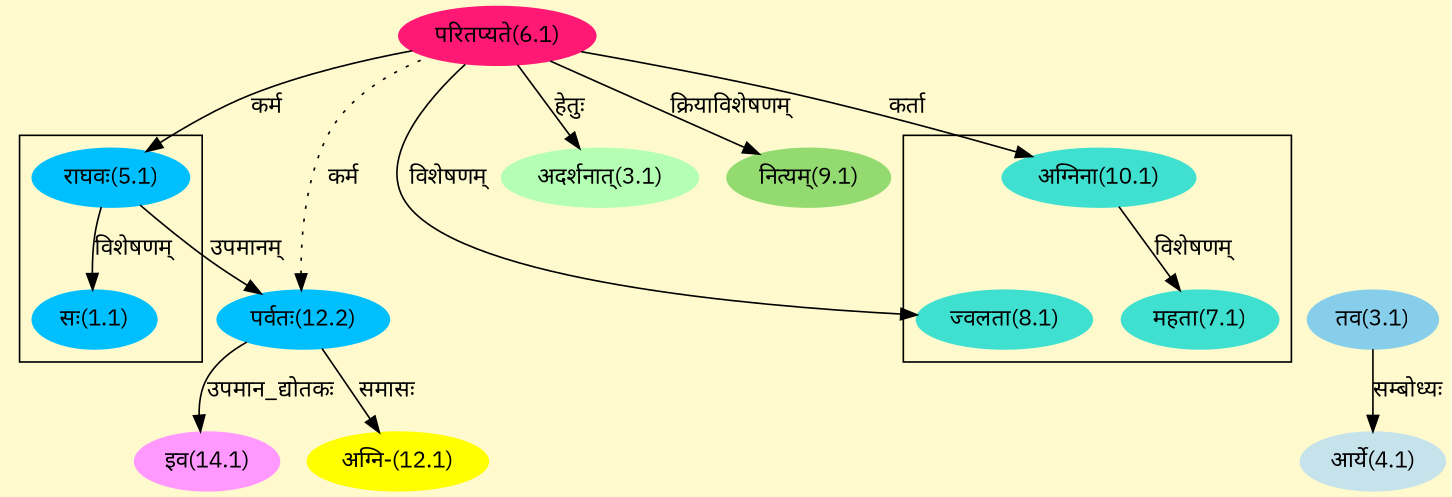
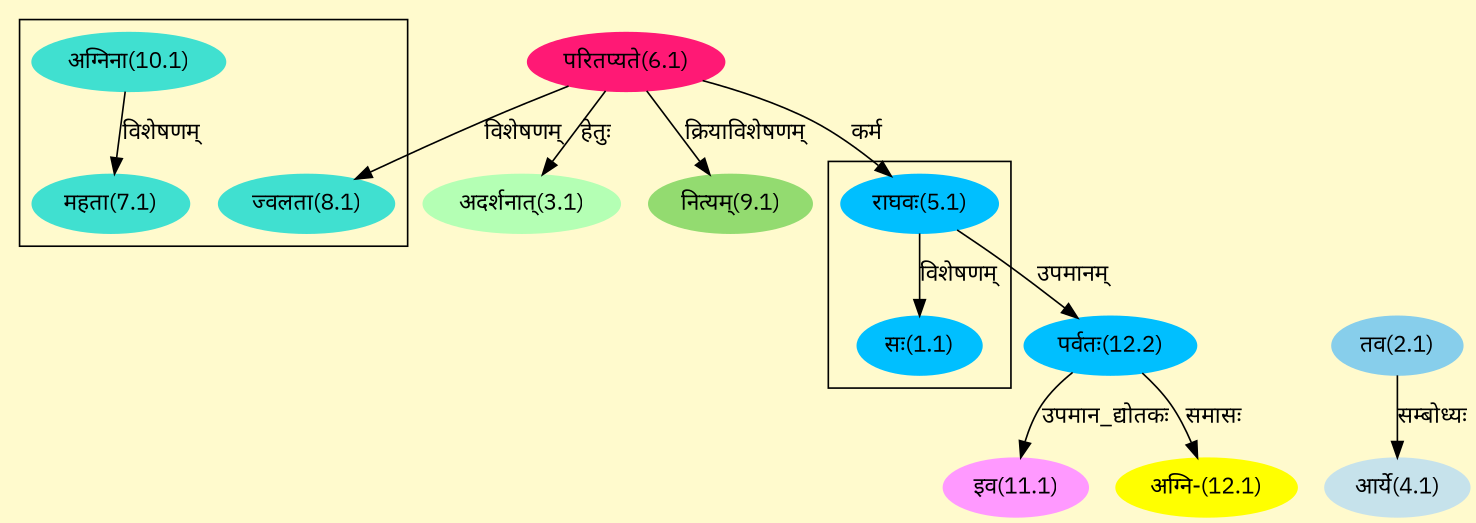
(800, 95) -> none
(325, 141) -> none
(1373, 320) -> (1397, 346)
(207, 461) -> (1016, 488)
